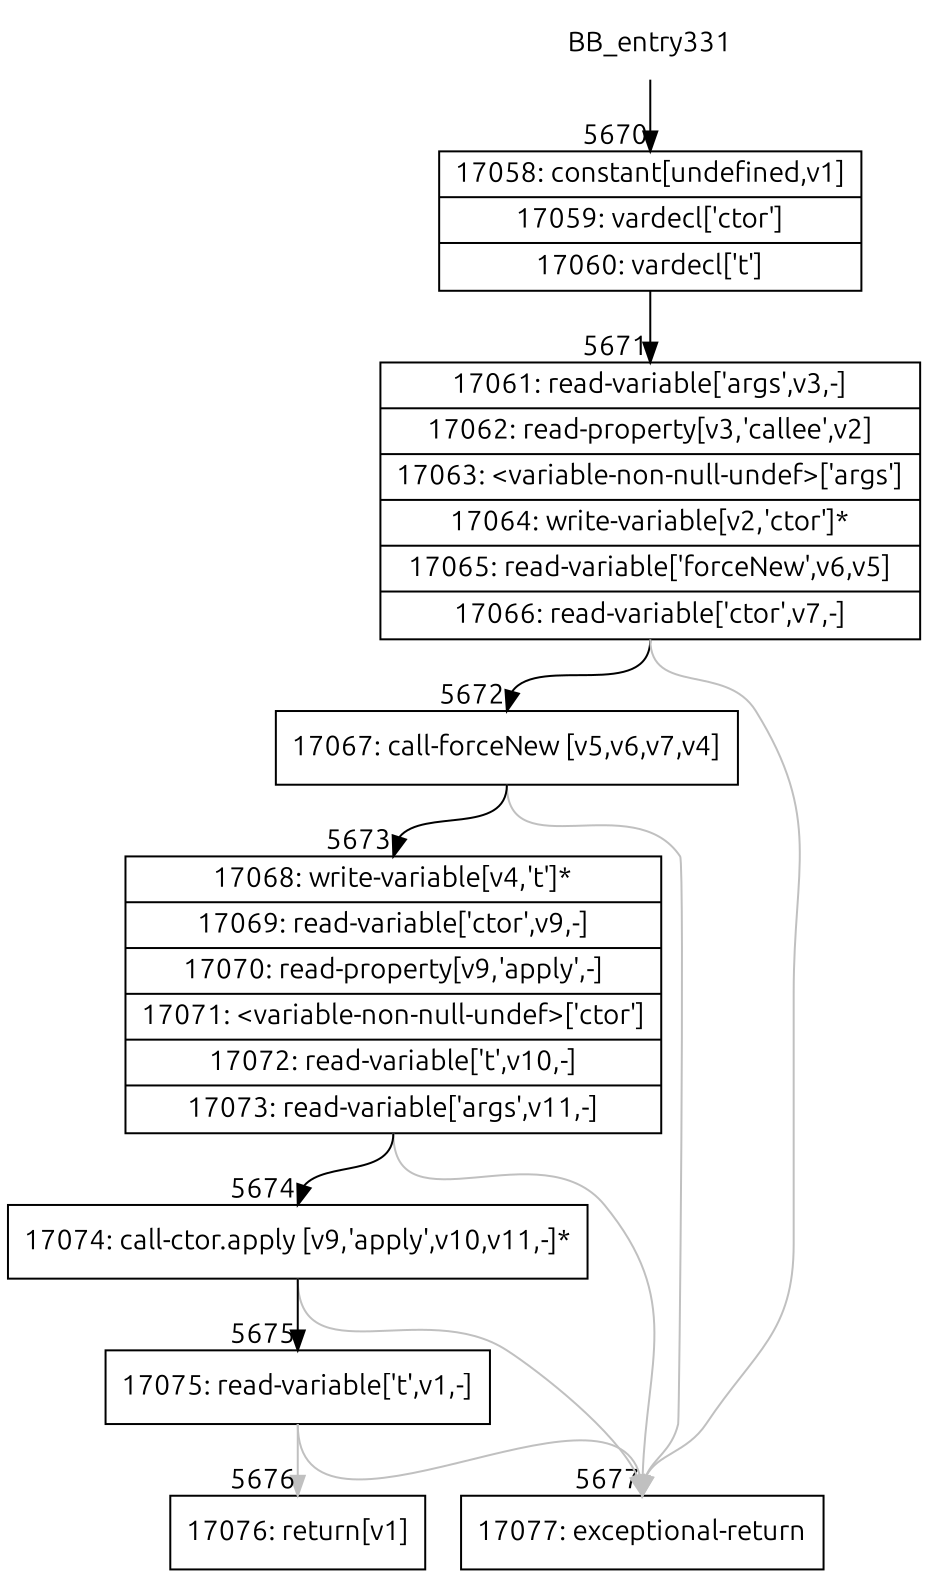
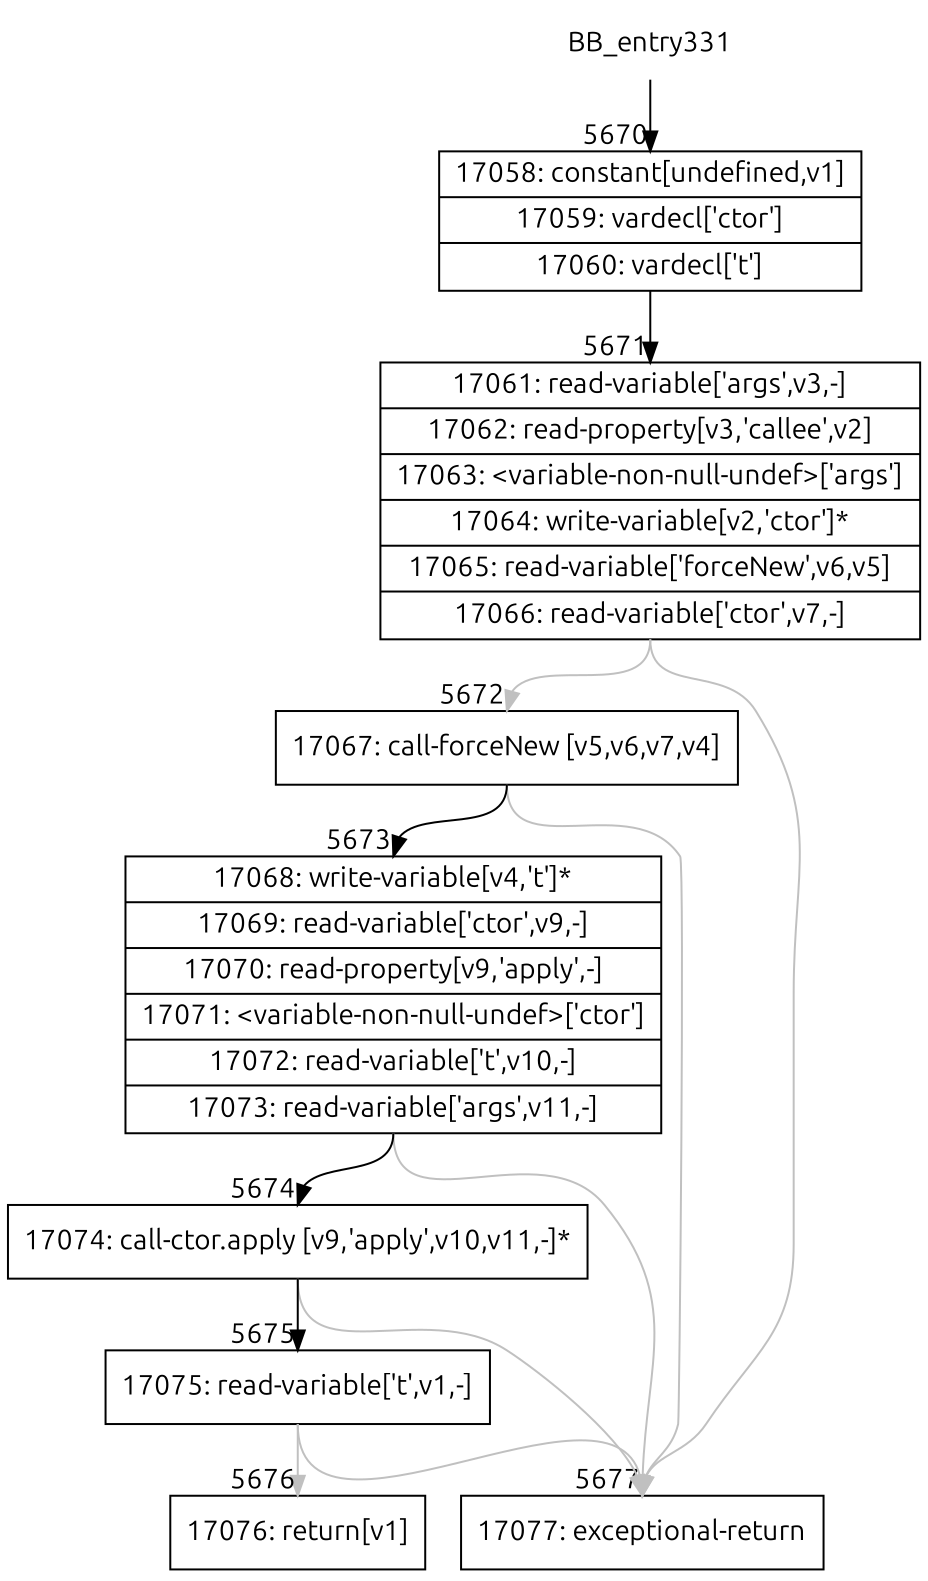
(589, 675) -> (589, 675)
